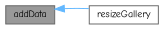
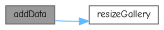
(77, 8) -> (67, 21)
